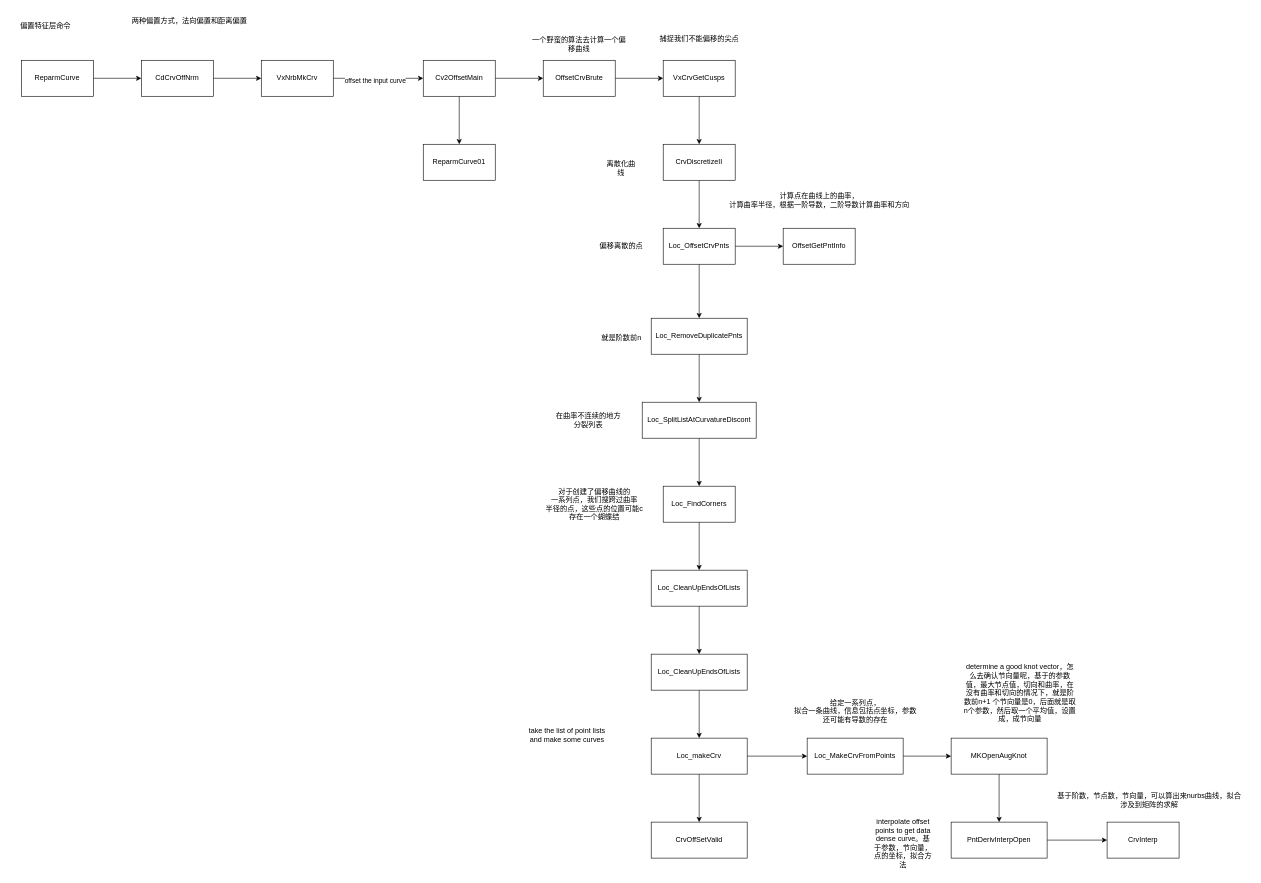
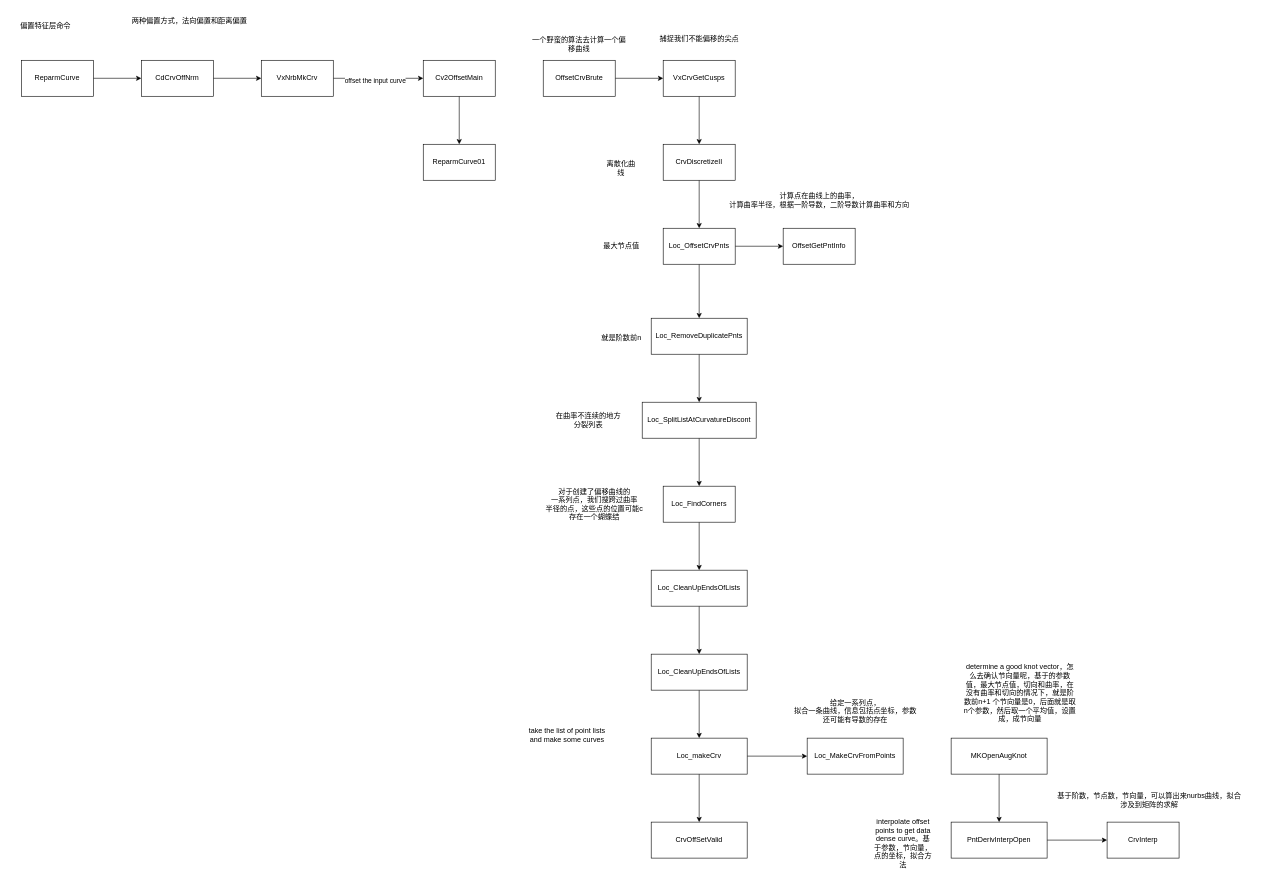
(537, 78) -> none
(622, 246) -> (622, 246)
(945, 756) -> none
